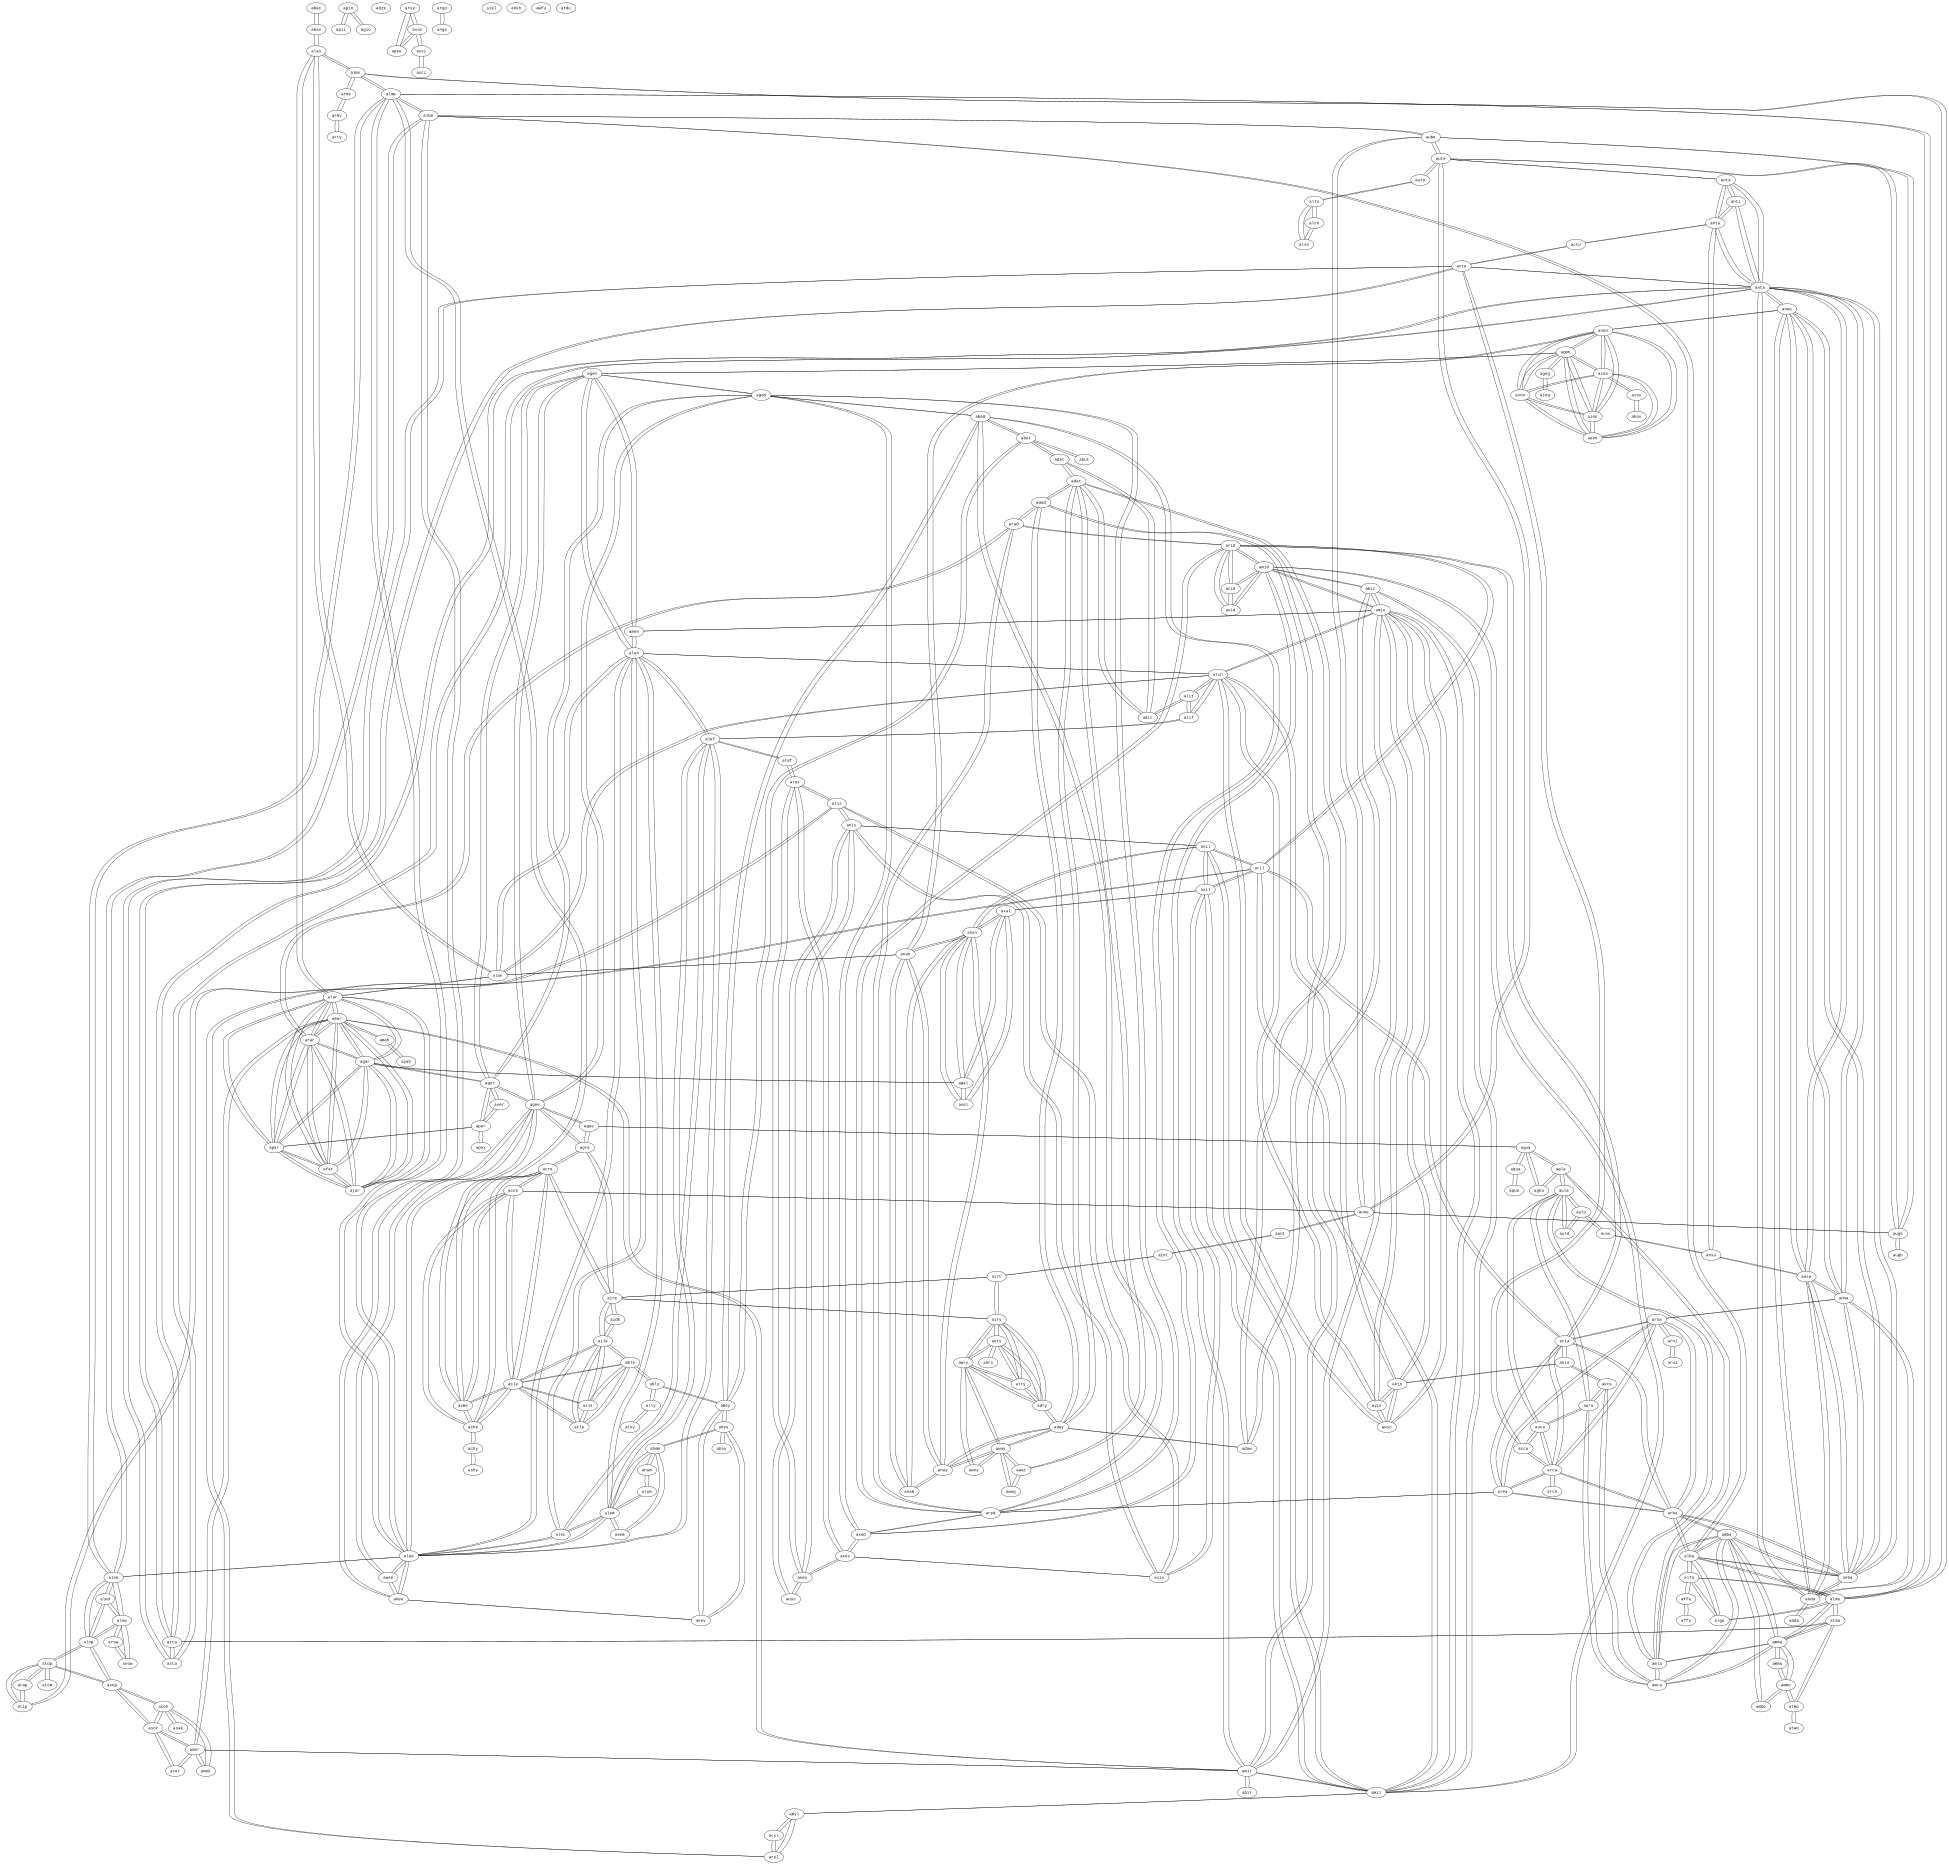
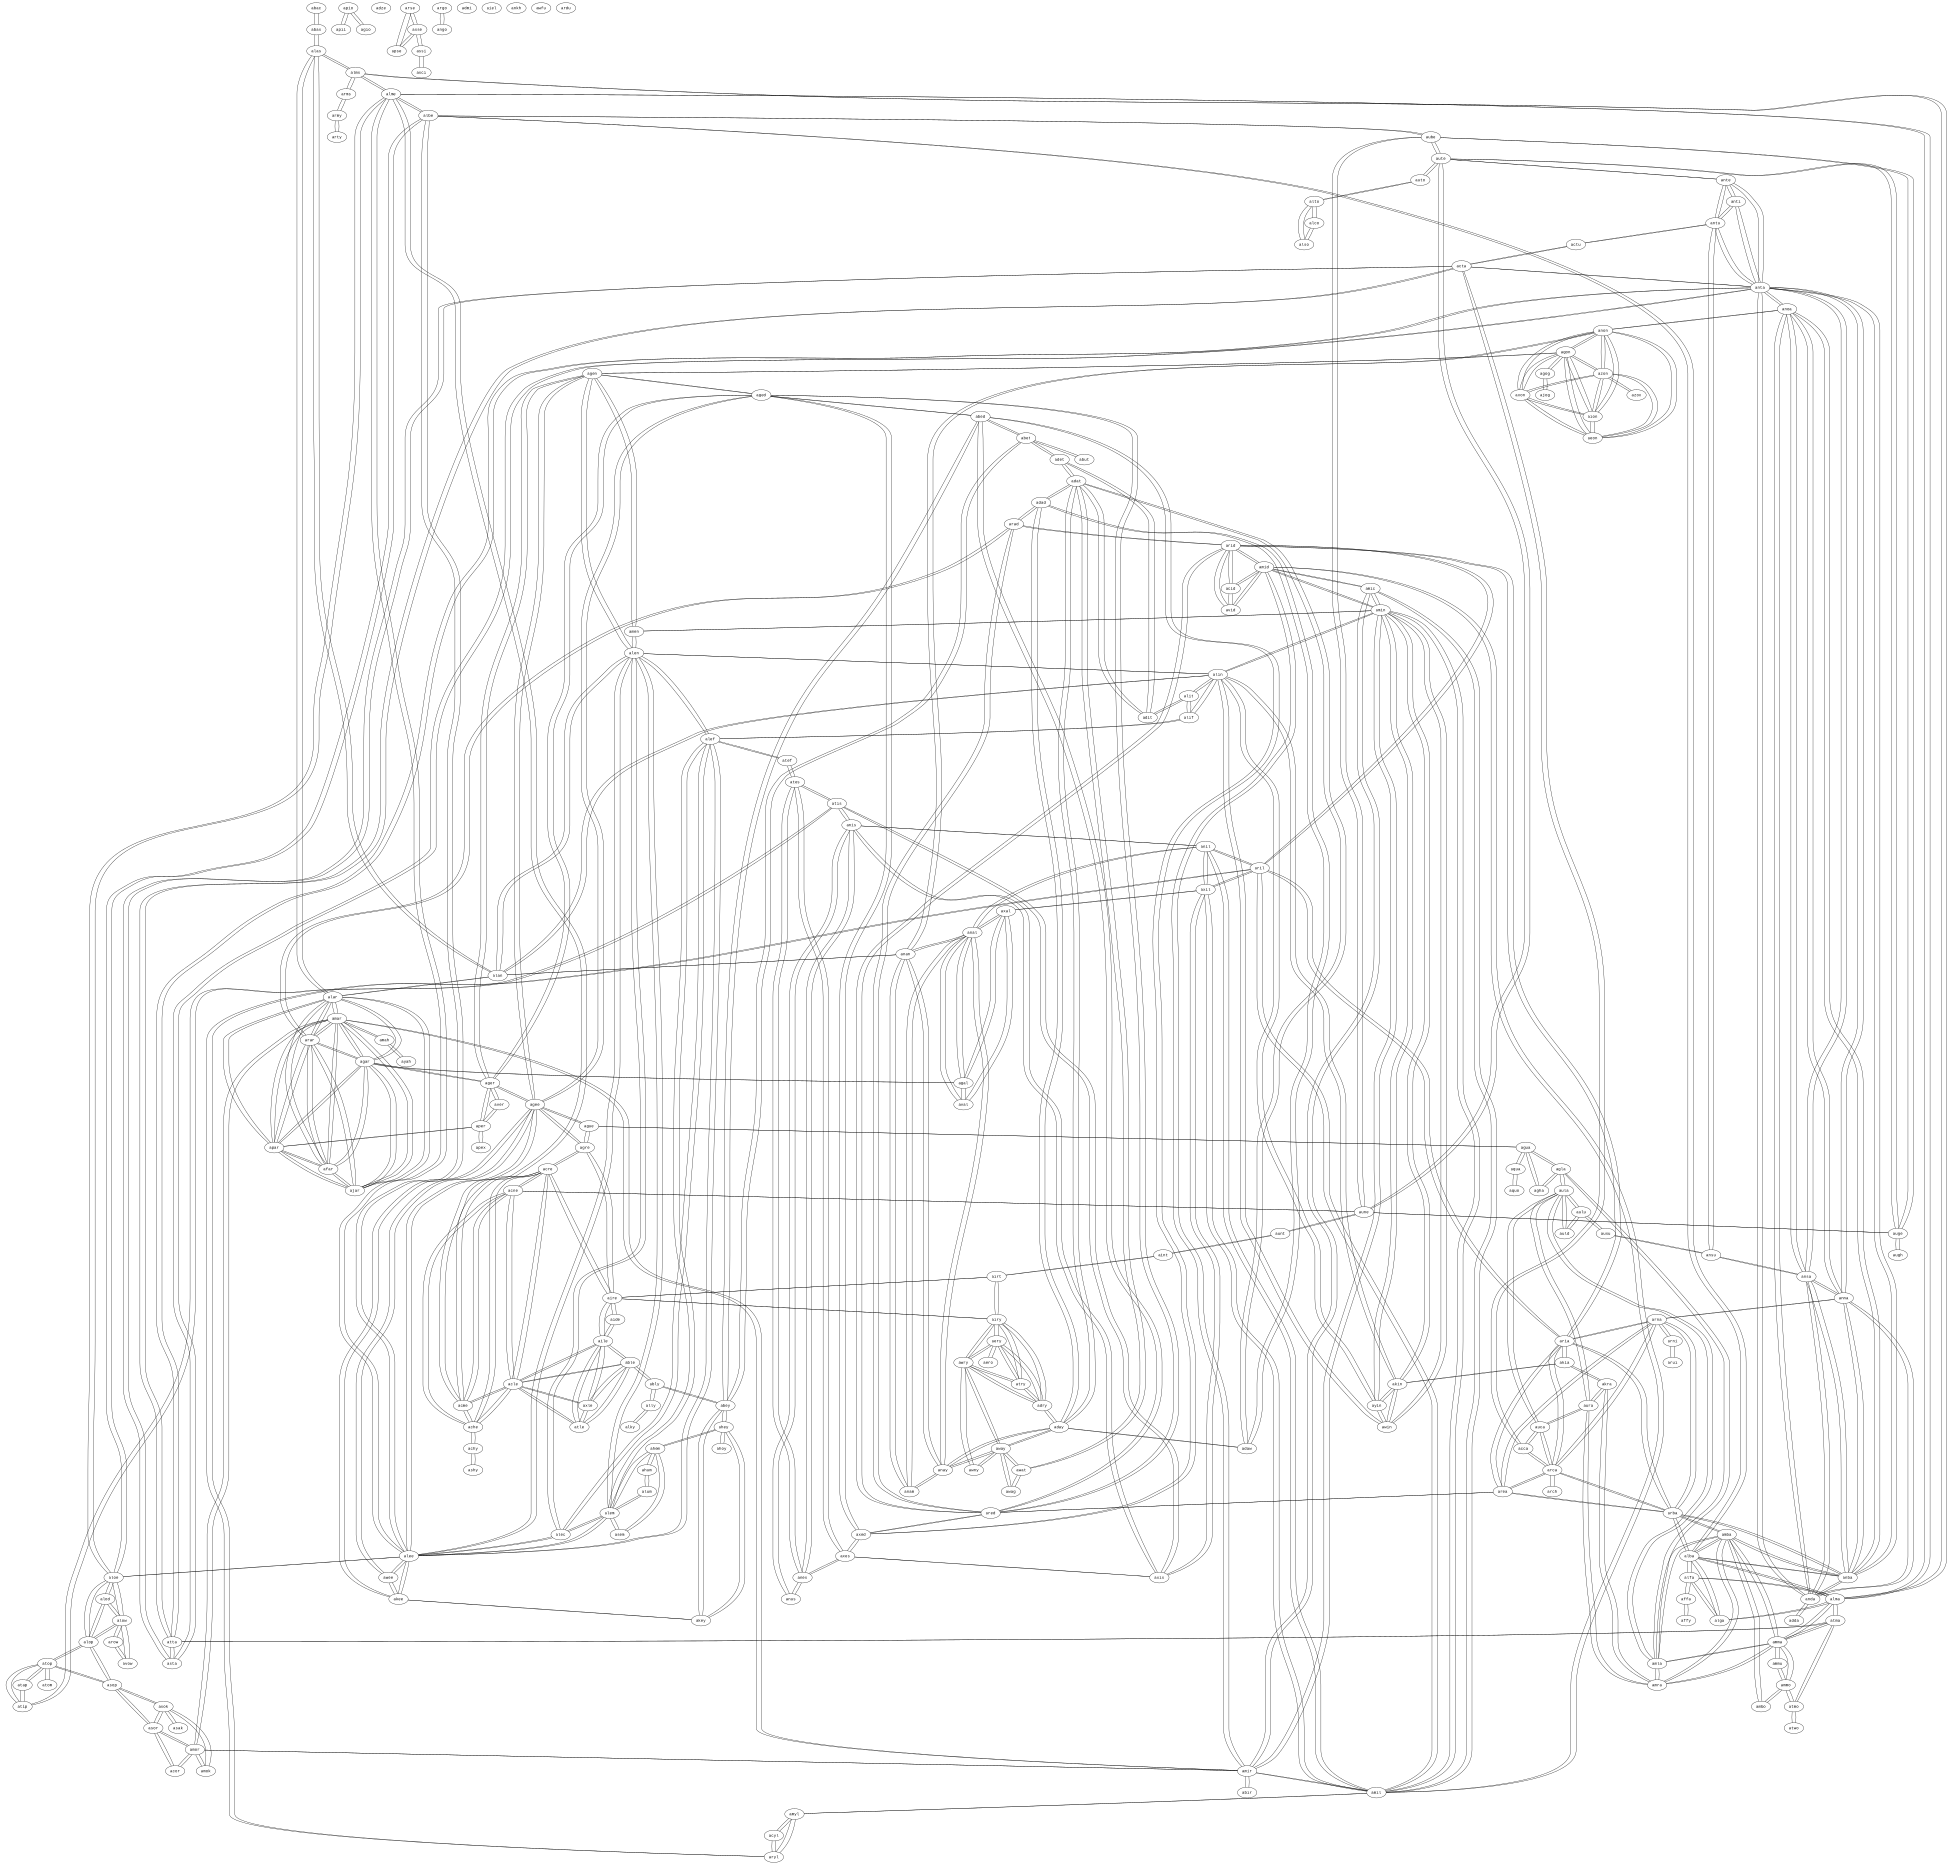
none -> (467, 8)
(1637, 417) -> none
